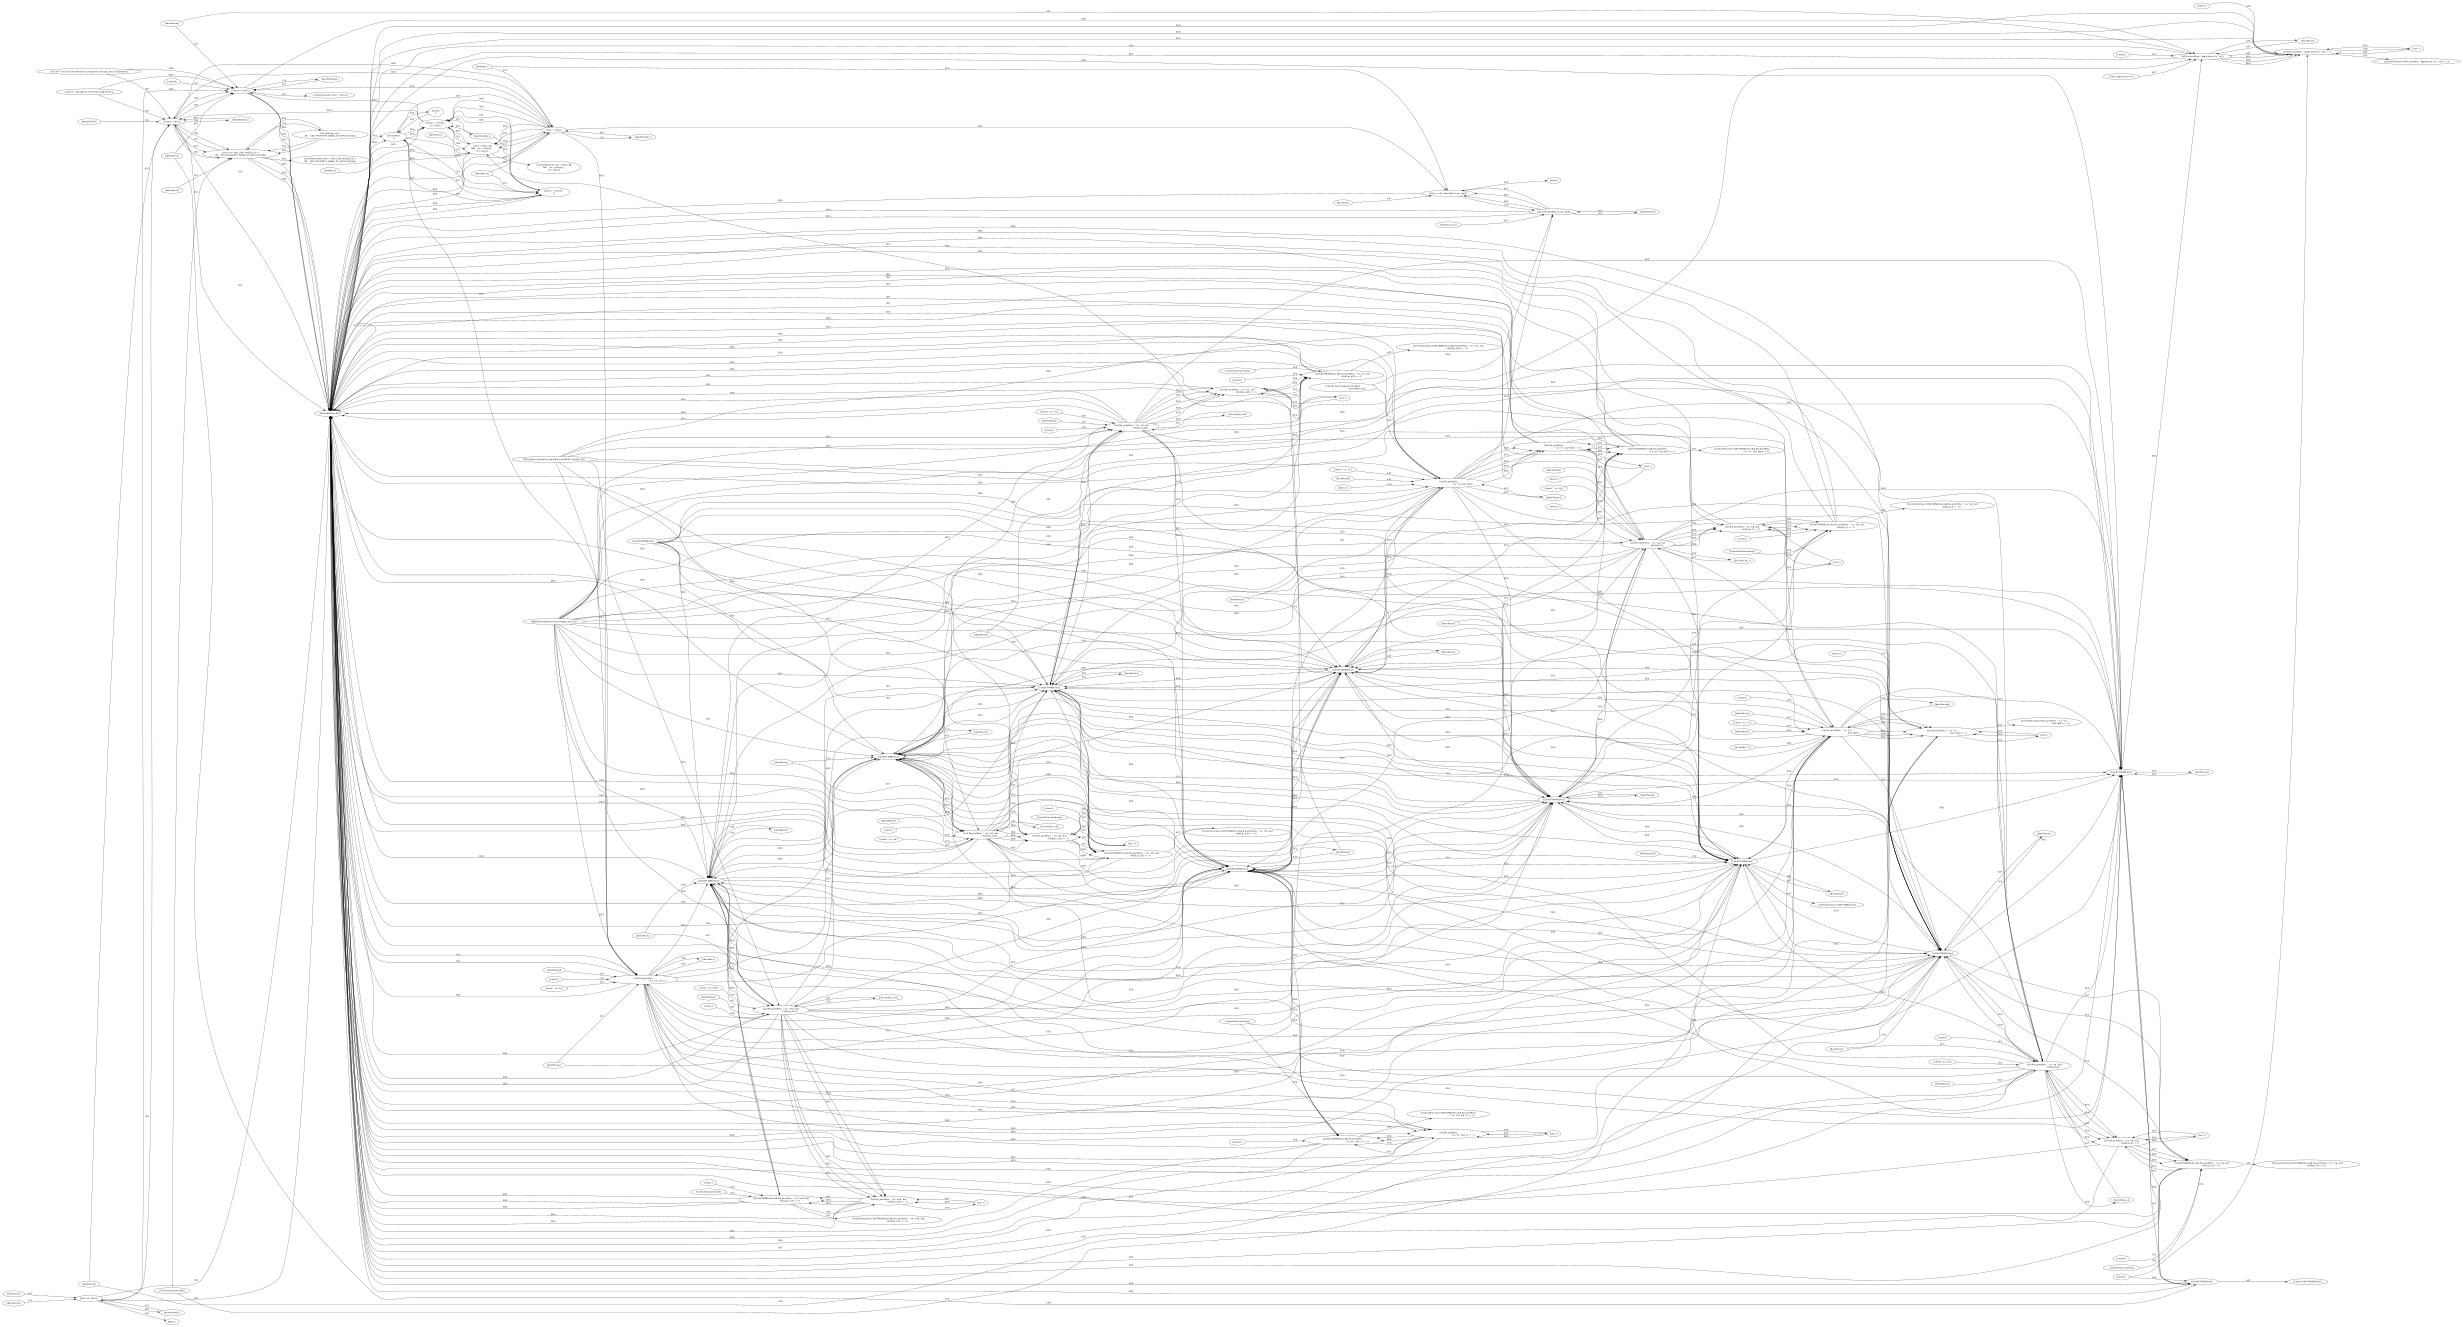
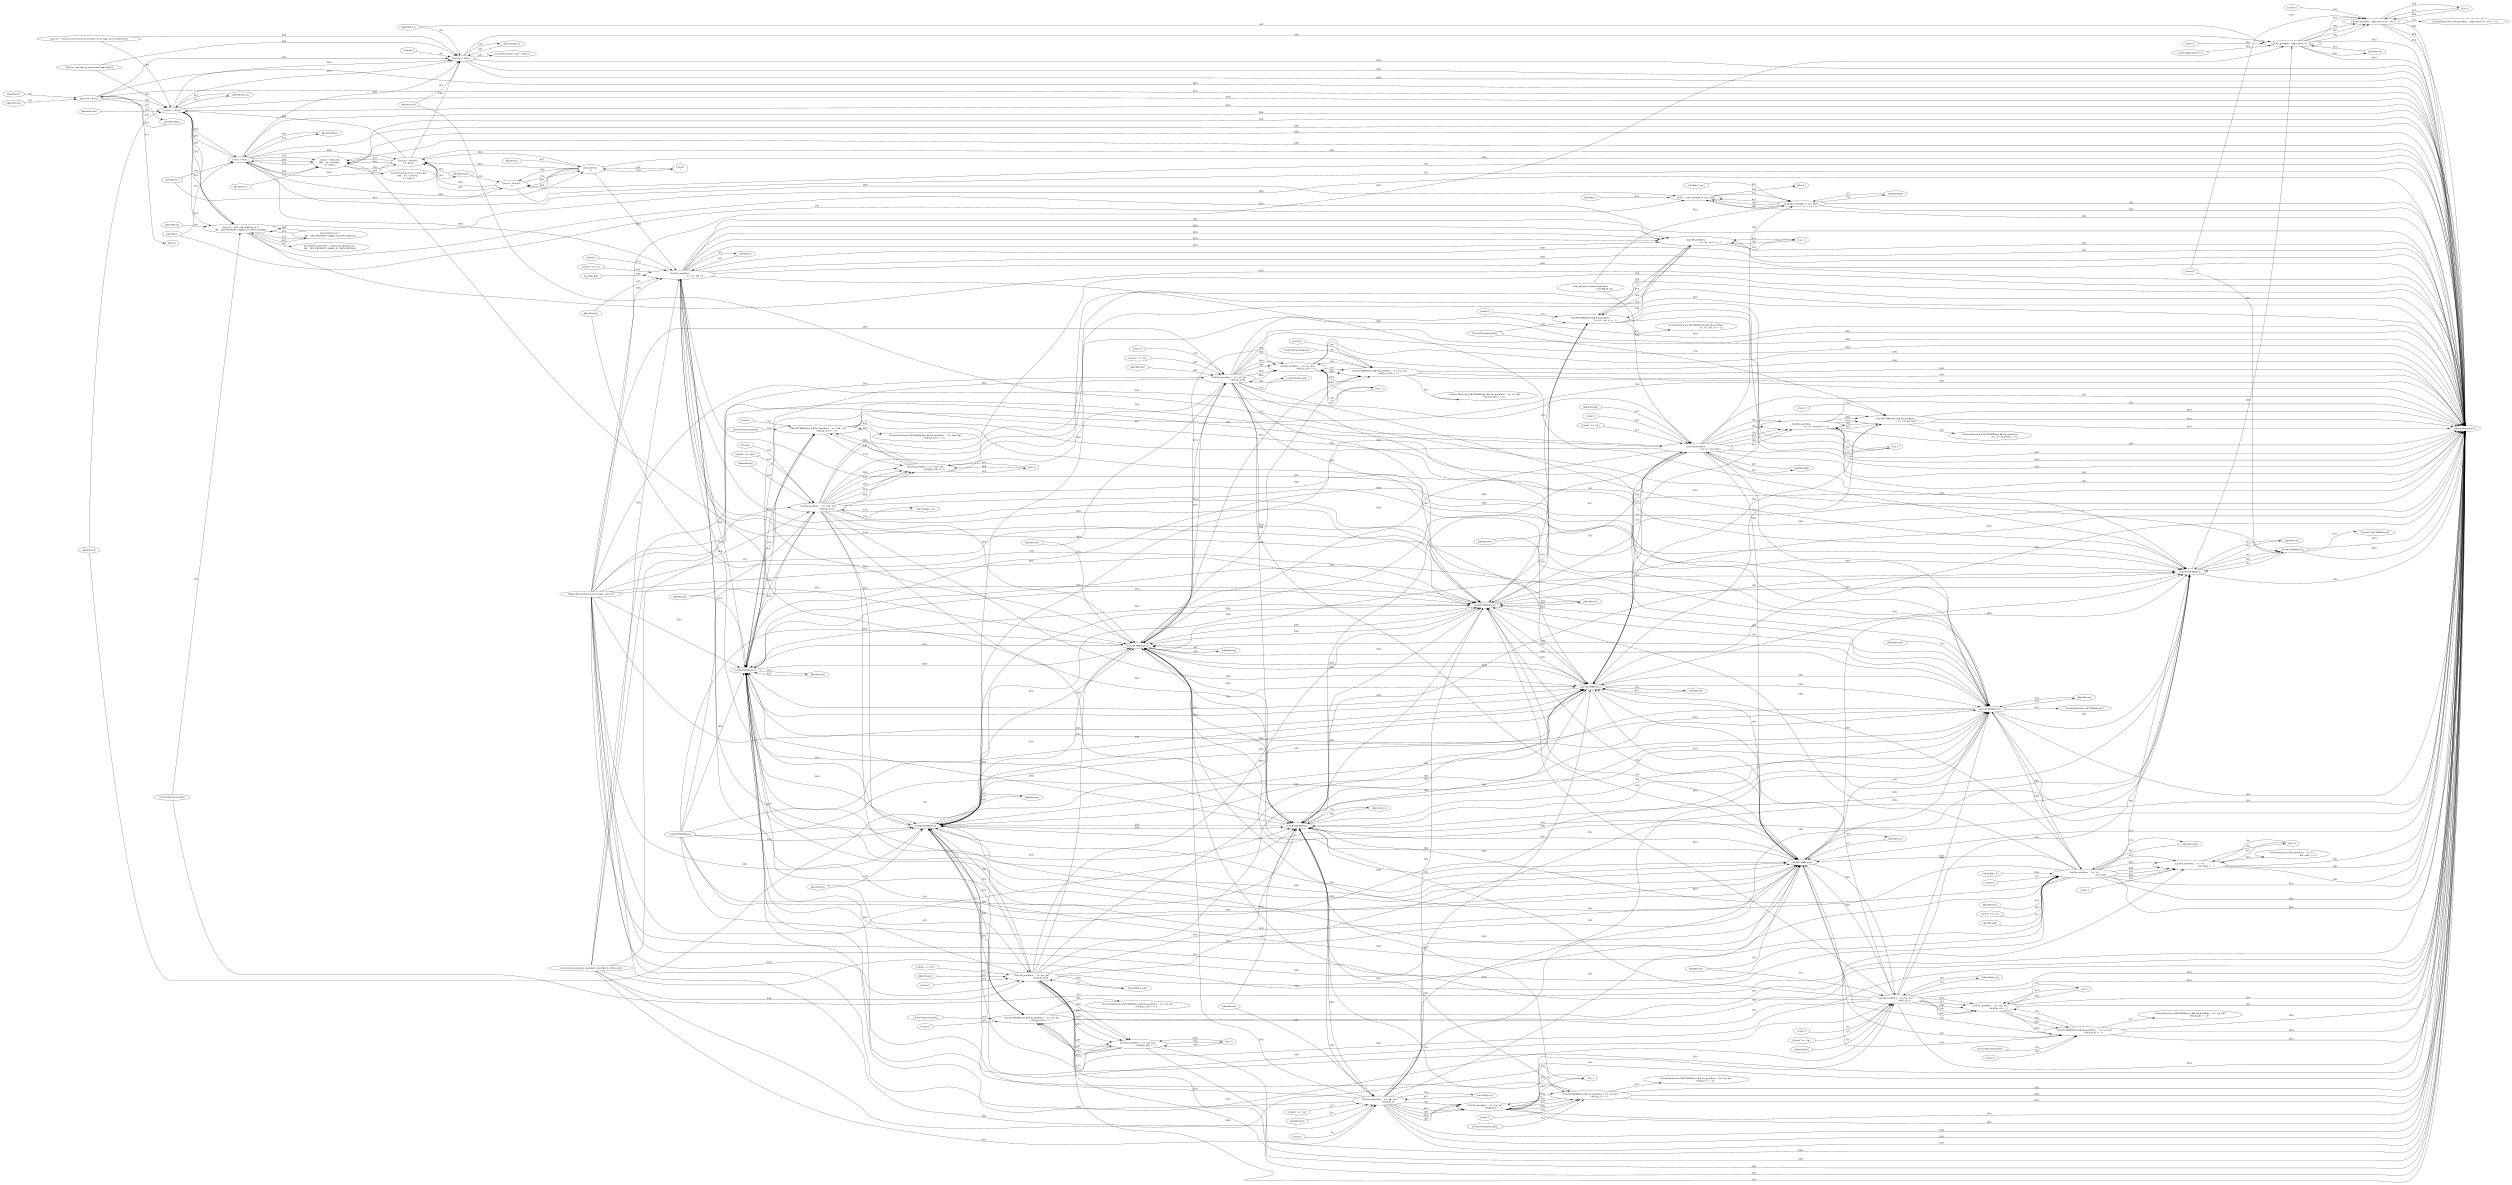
(355, 272) -> (1645, 158)
